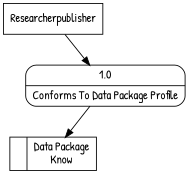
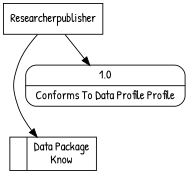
(105, 96) -> (105, 96)
(80, 118) -> (14, 81)
